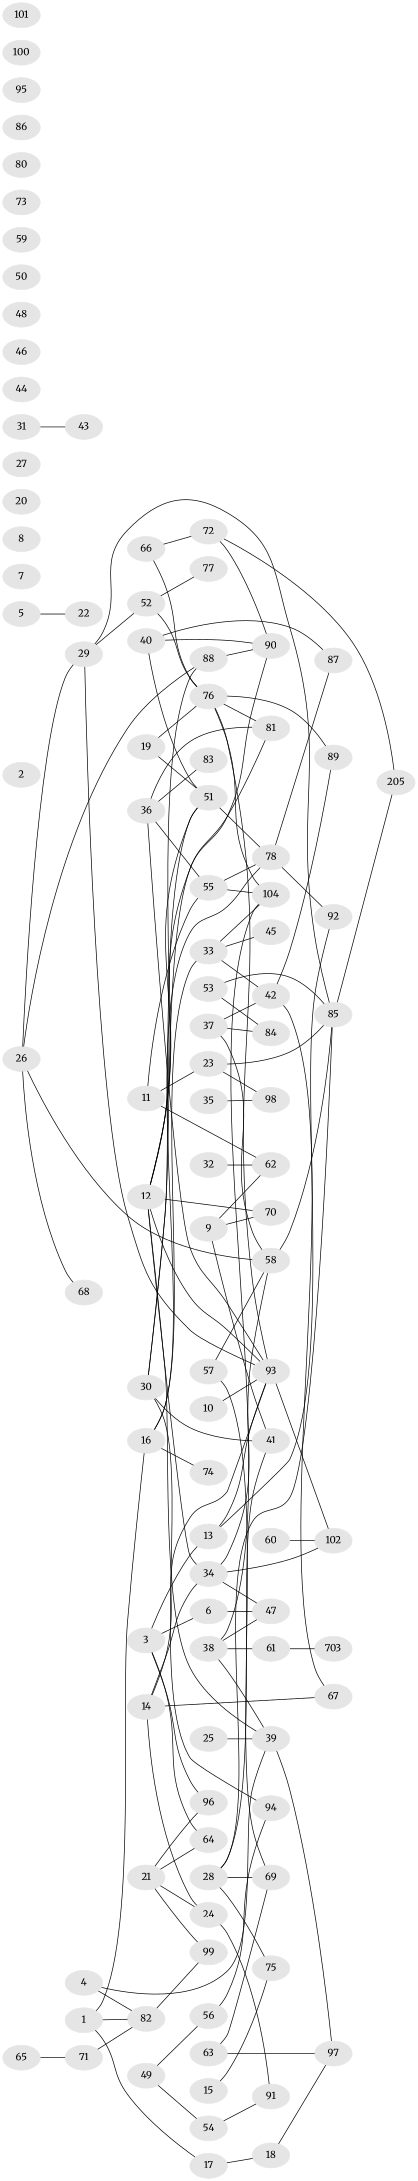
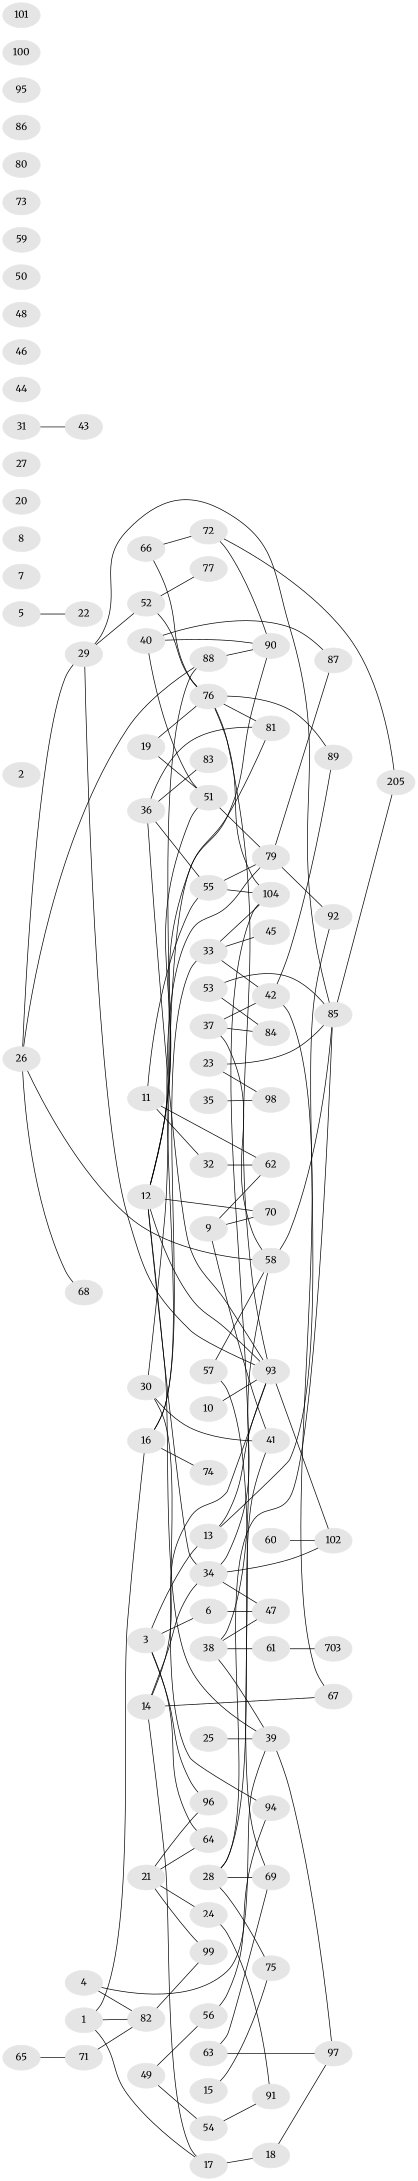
(271, 857) -> (271, 857)
(177, 1081) -> (179, 1133)
(168, 1090) -> none
(161, 1816) -> (168, 1939)
